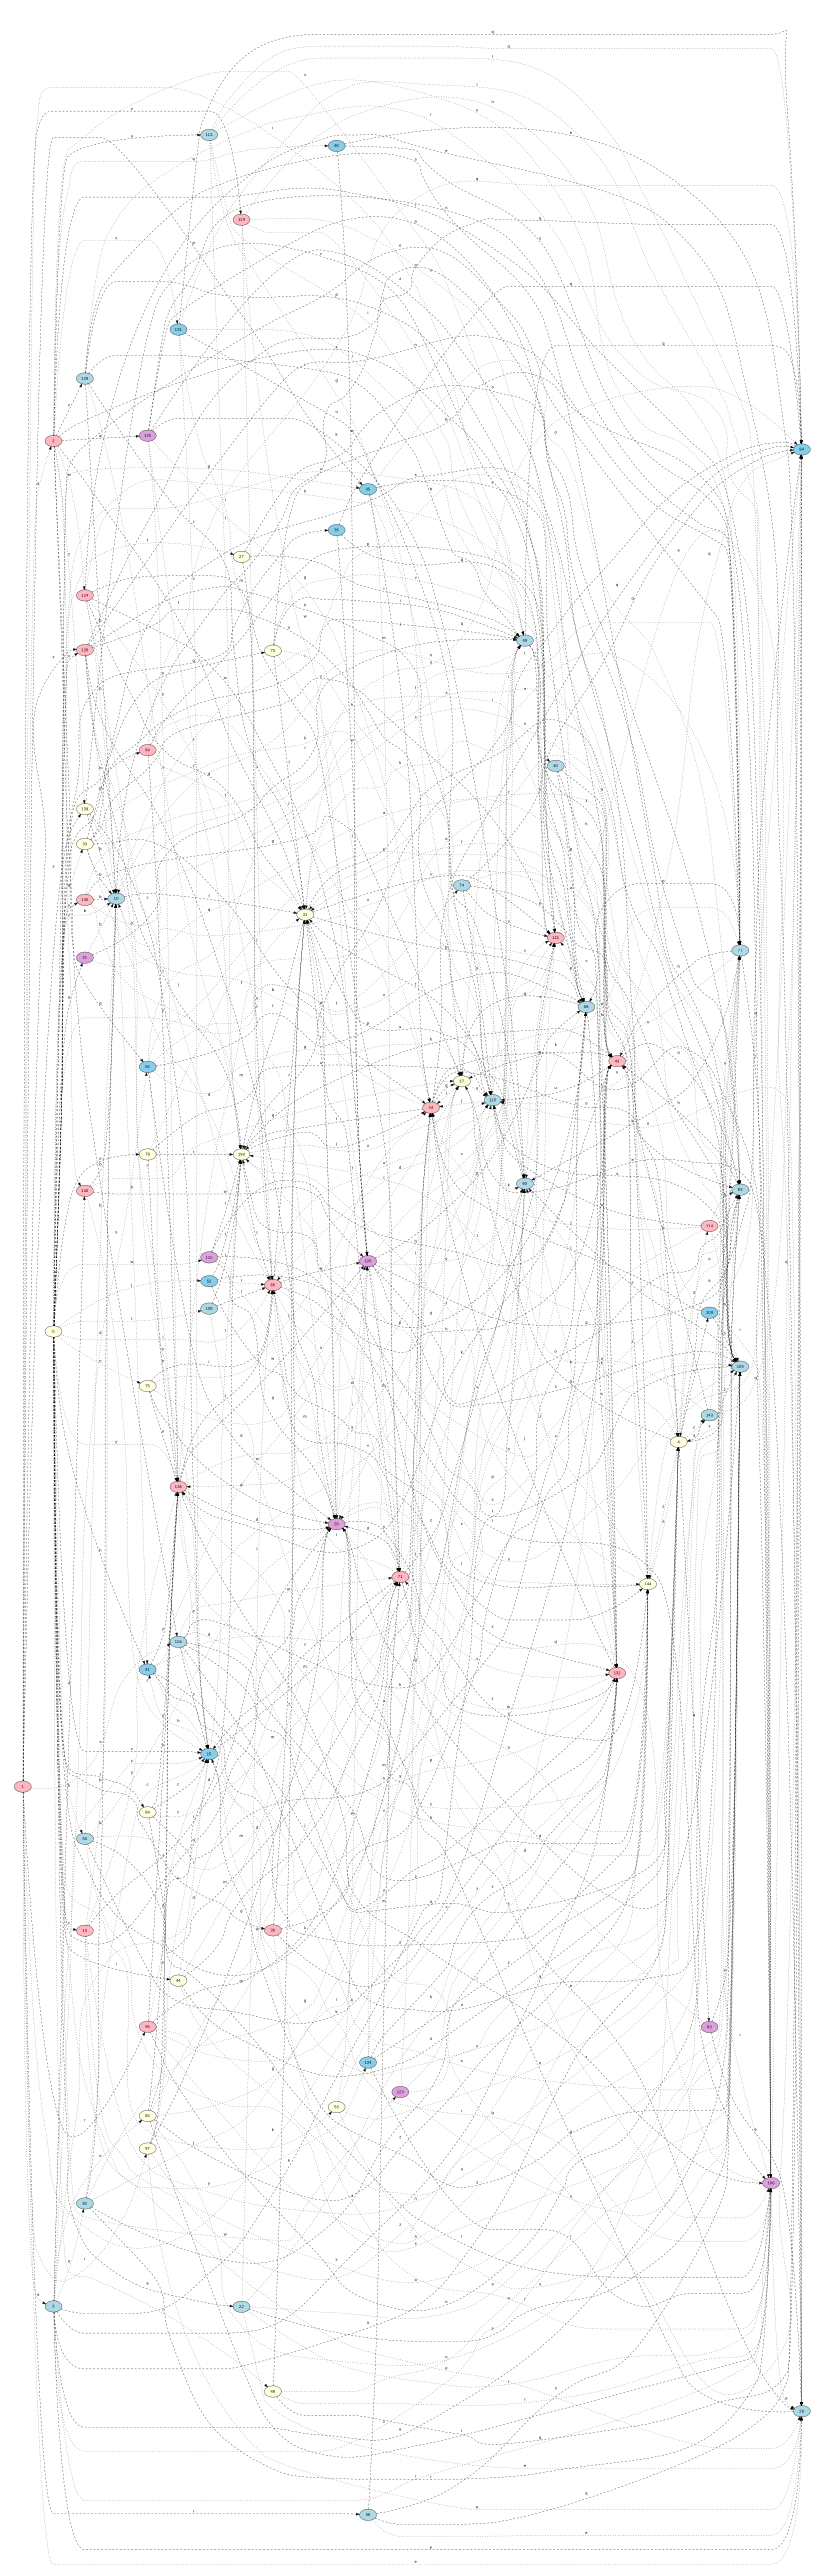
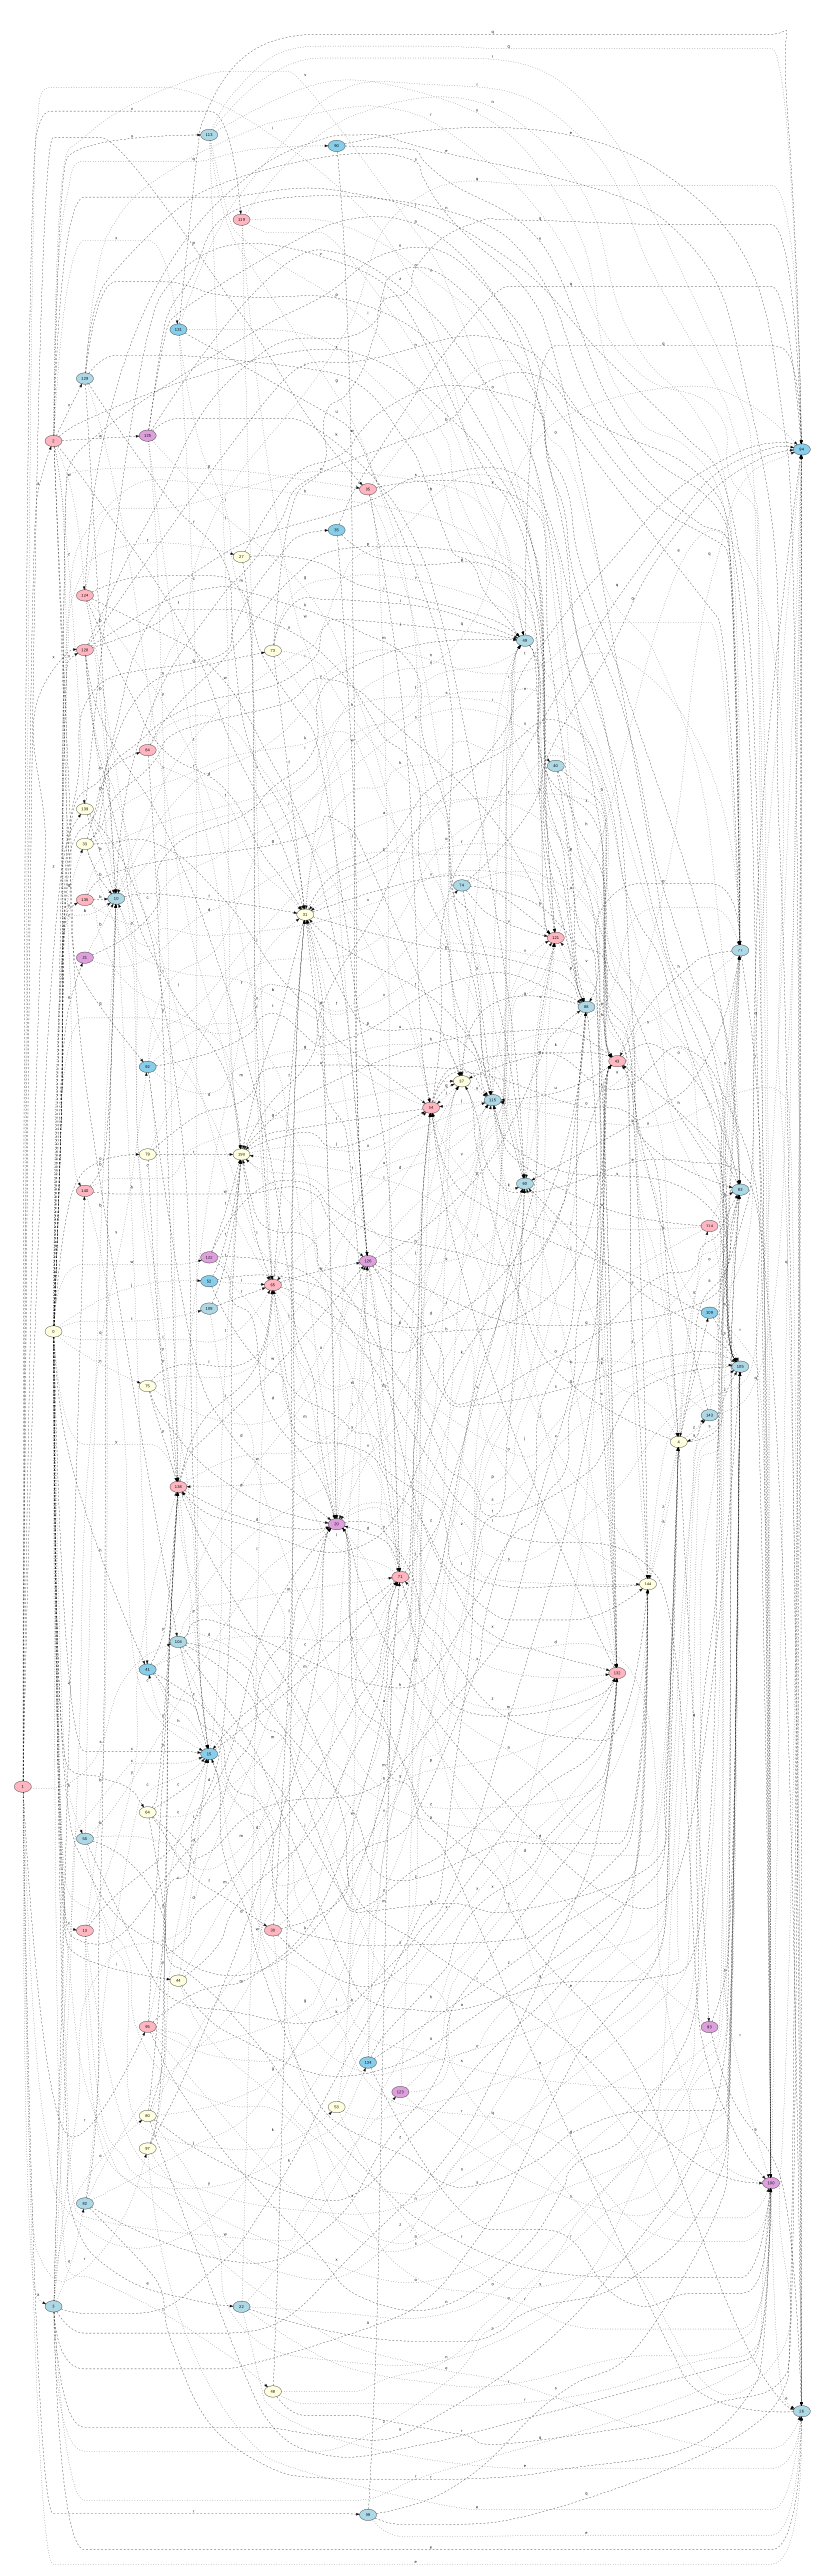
(368, 489) -> (368, 489)
(29, 814) -> (29, 814)
(84, 1781) -> (195, 1878)
